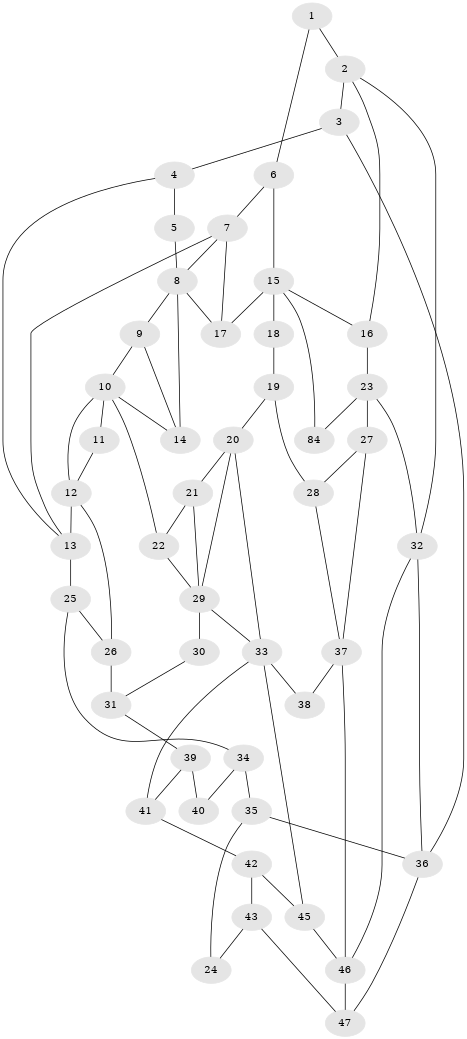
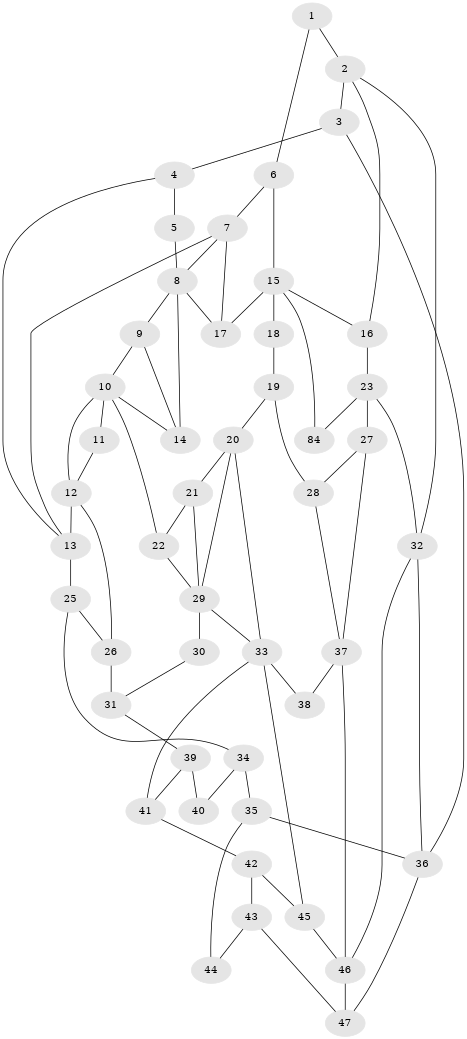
(211, 970) -> (211, 970)
